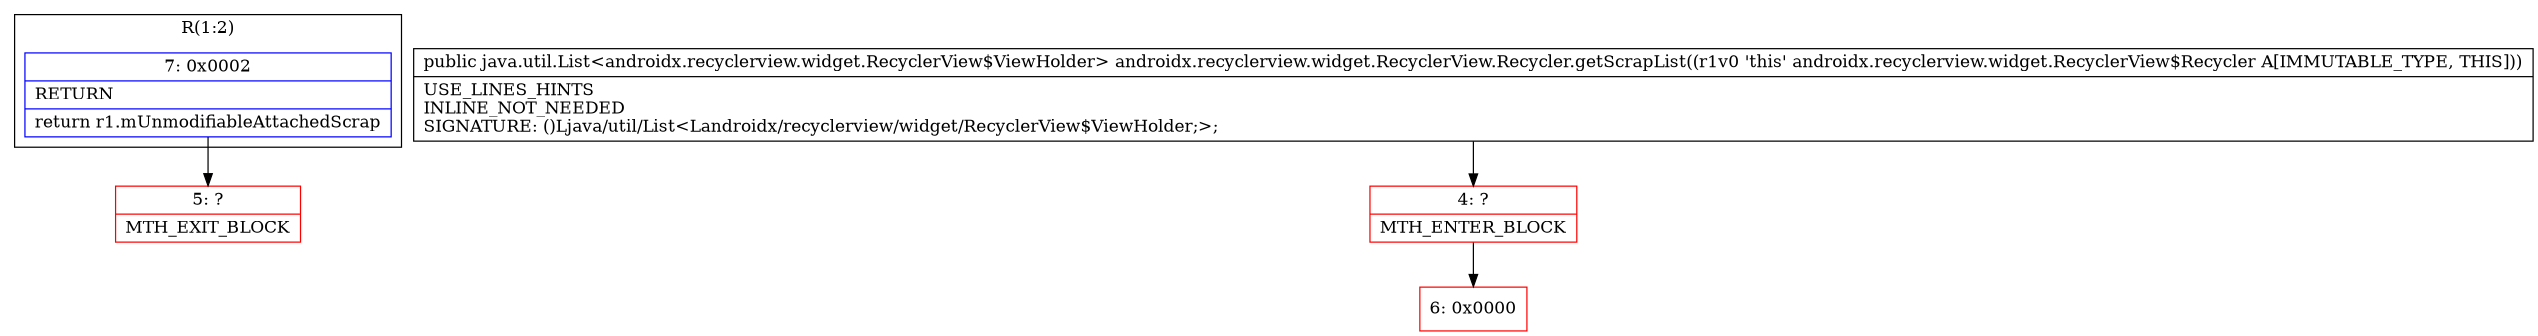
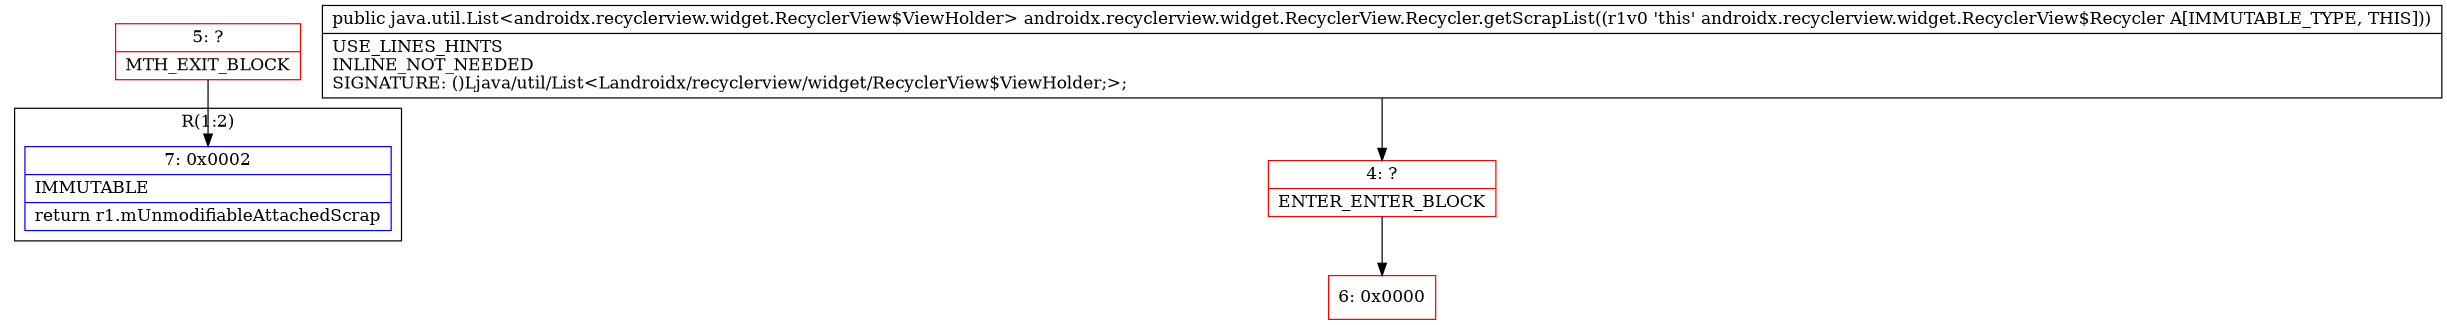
(74, 94) -> (92, 188)
(208, 155) -> (208, 100)
(1473, 228) -> (1382, 202)
